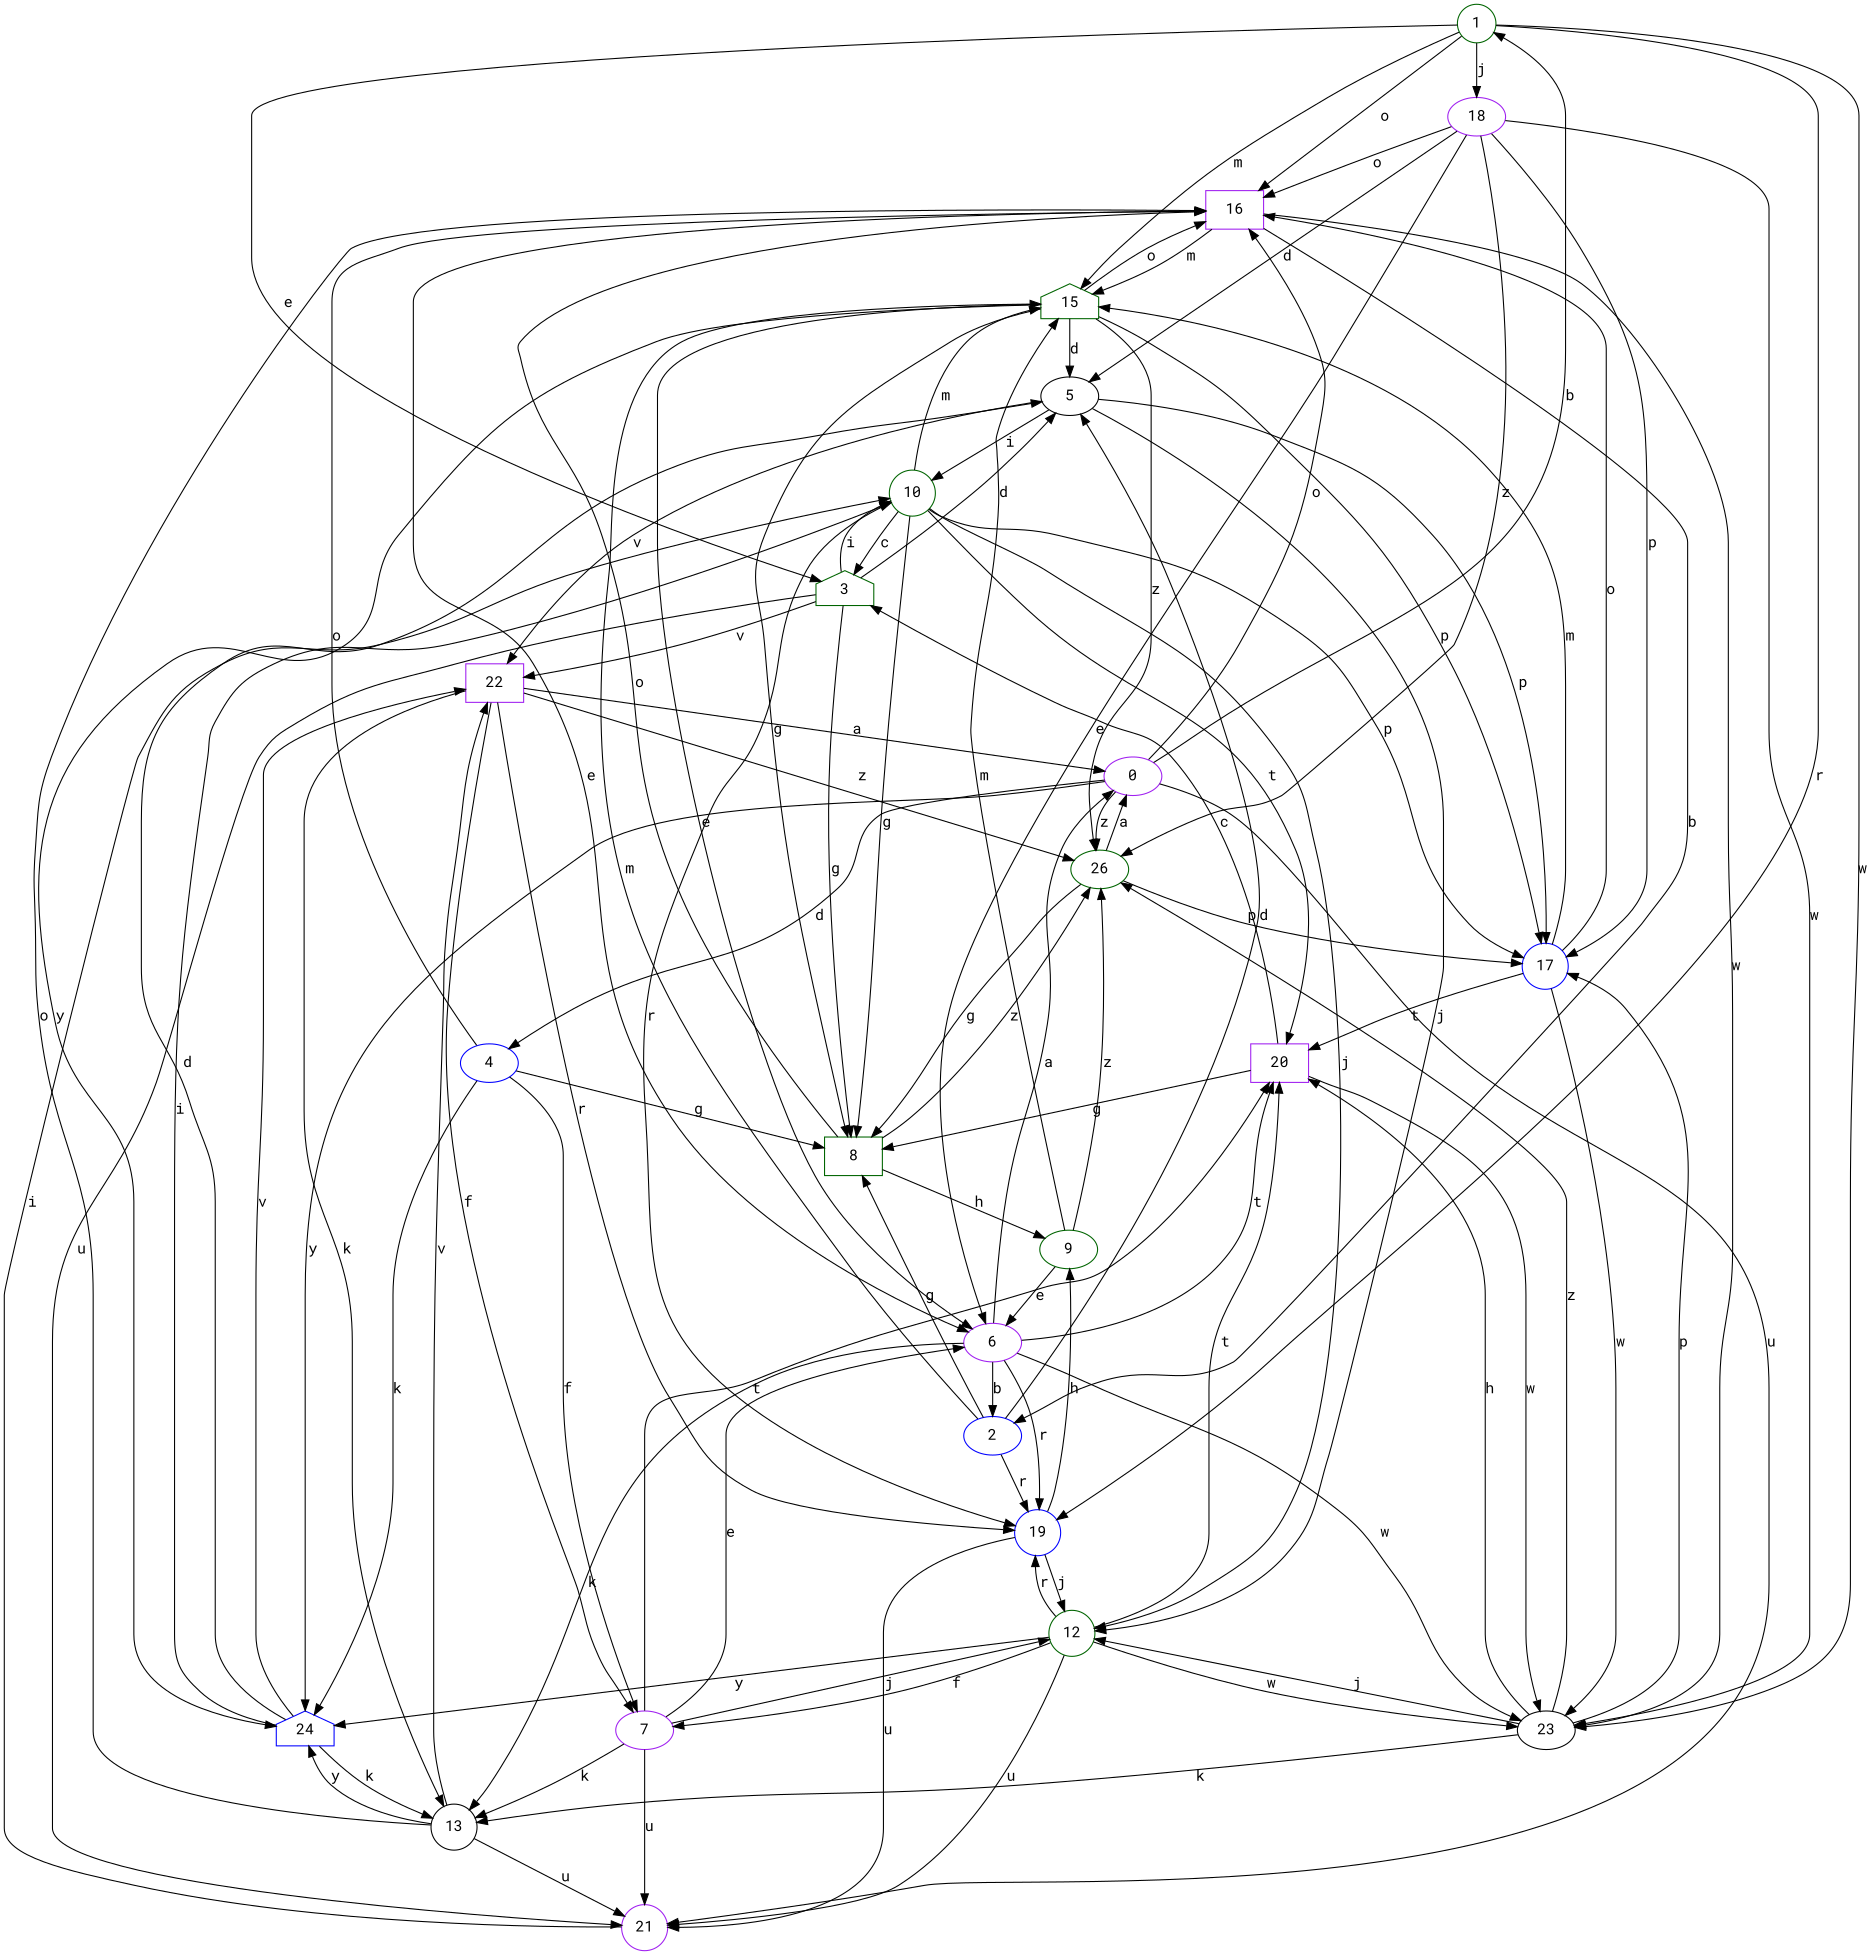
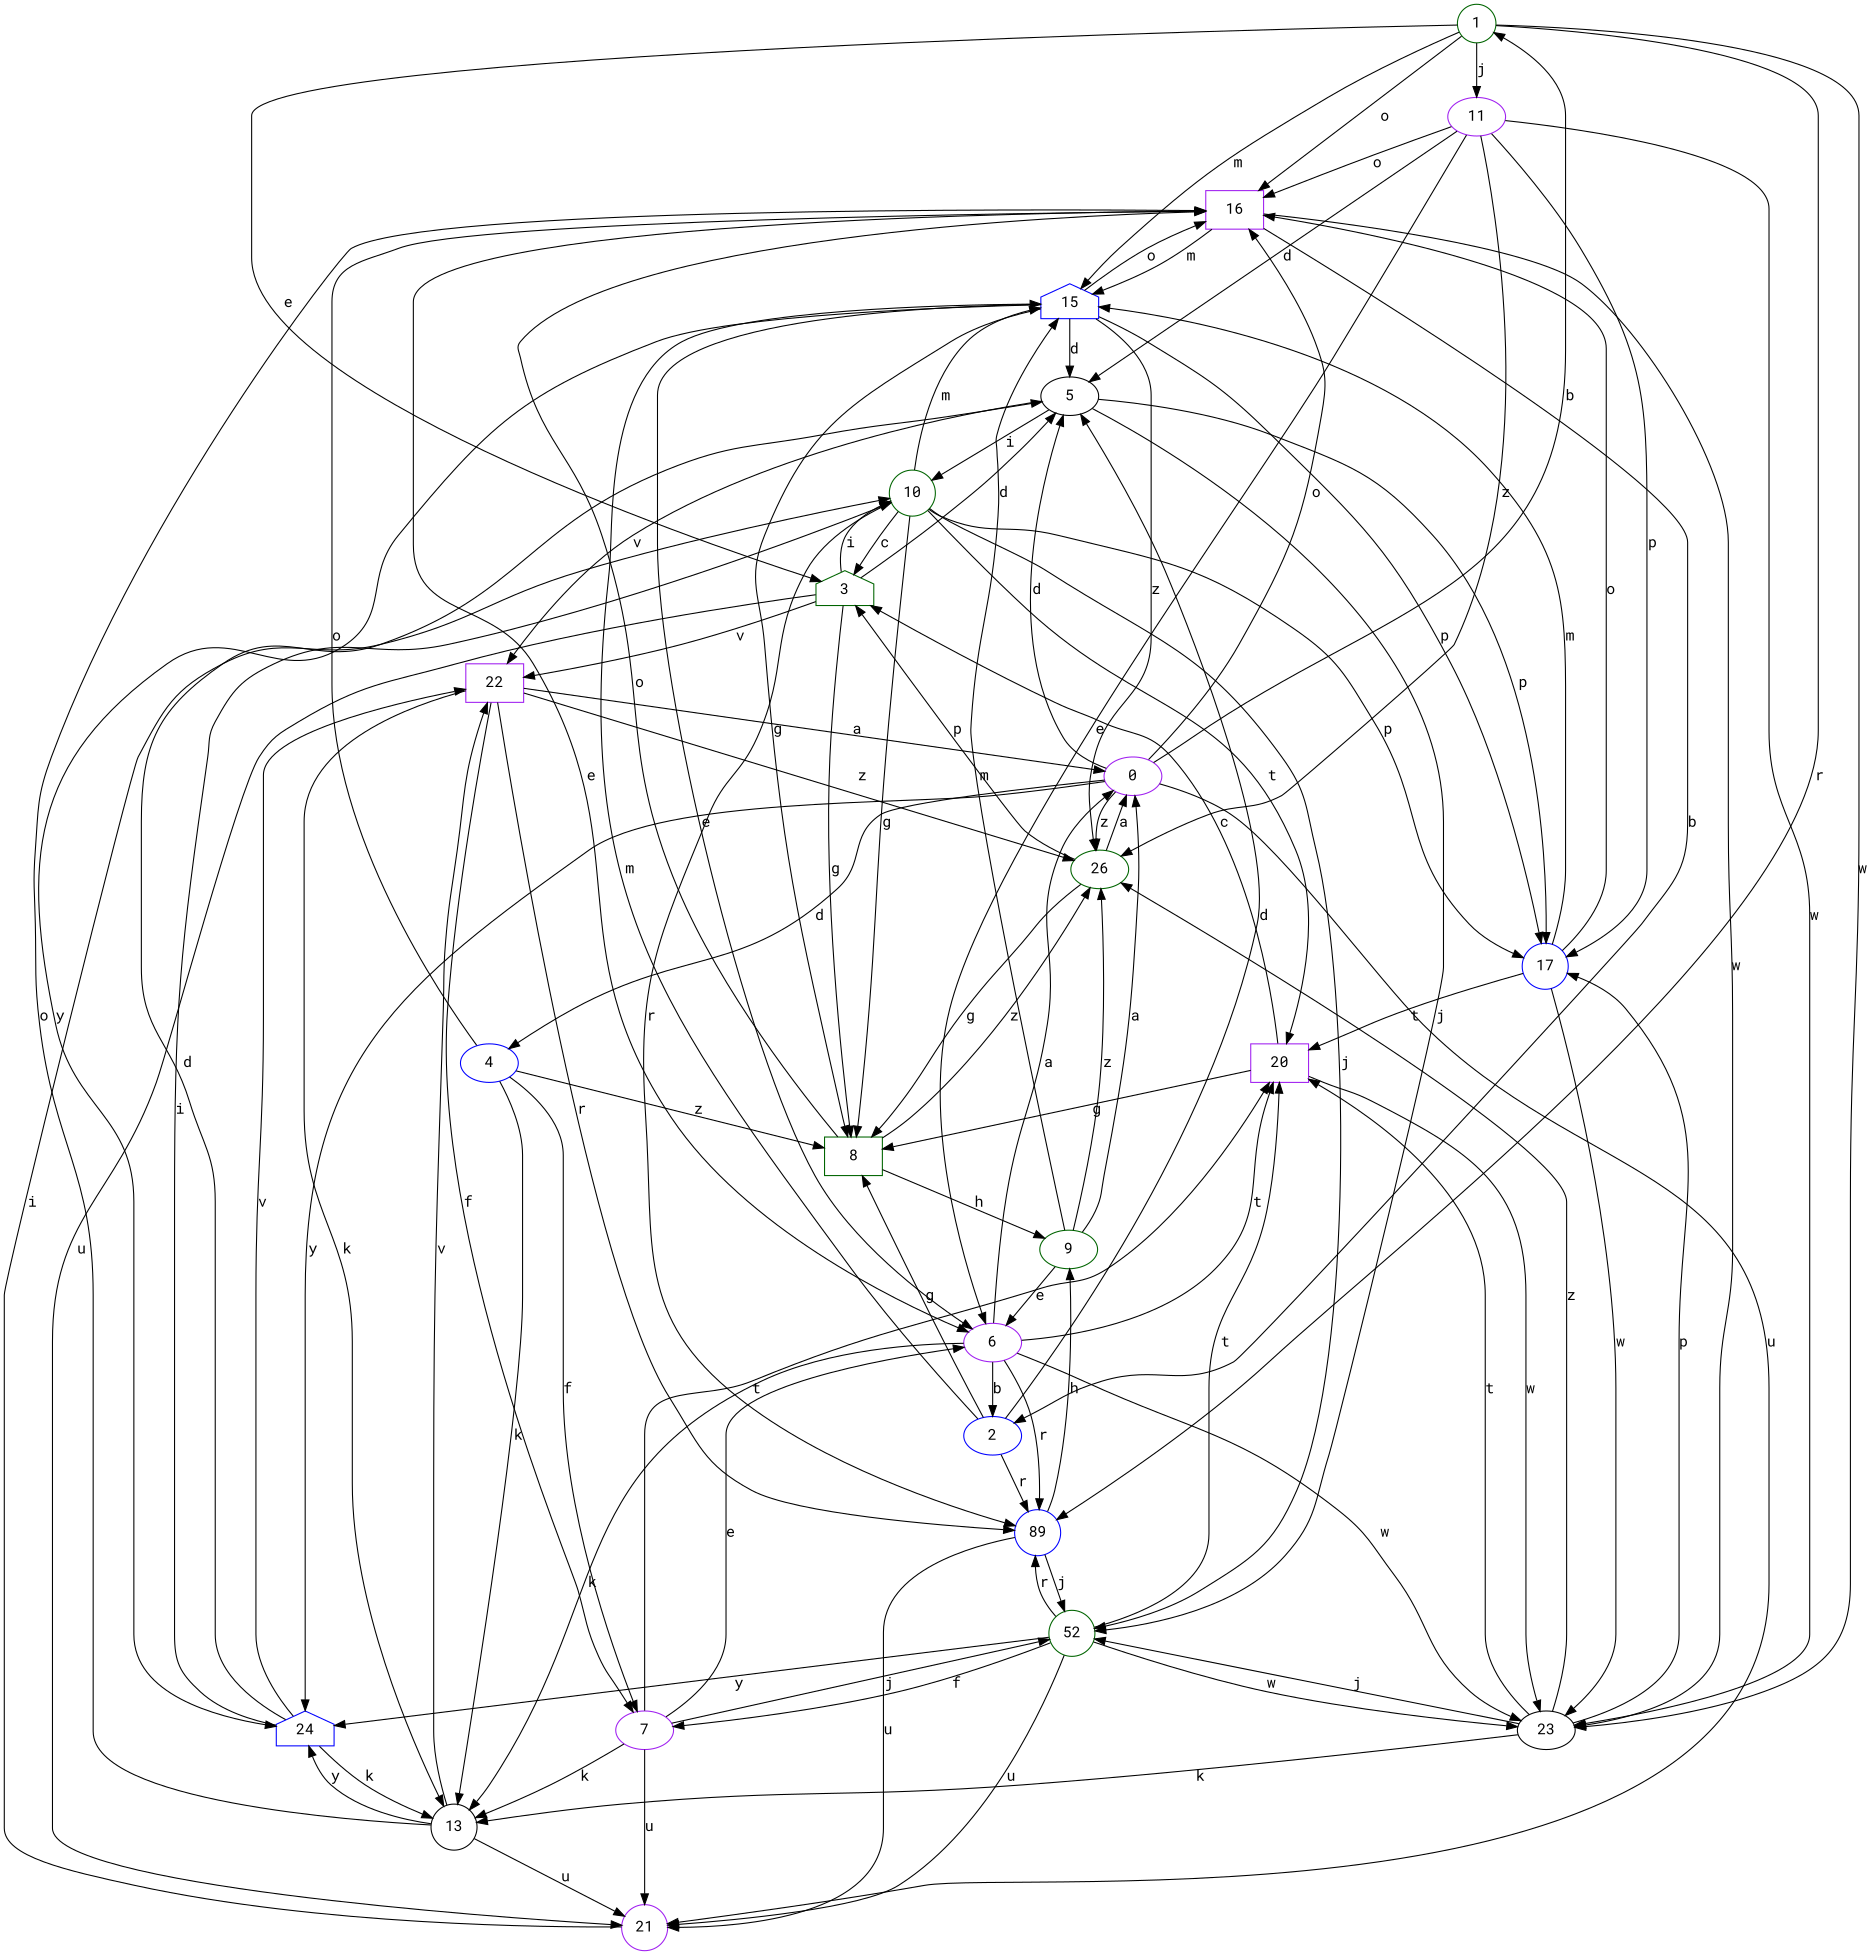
(1477, 117) -> (1477, 117)
(1070, 303) -> (1070, 303)
none -> (1031, 600)
(1323, 940) -> (955, 740)
none -> (1129, 1023)
(699, 1110) -> (699, 1110)
(1490, 1389) -> (1490, 1389)
(393, 1391) -> (511, 1437)
(1038, 1533) -> (1038, 1533)
(1072, 1633) -> (1072, 1633)
